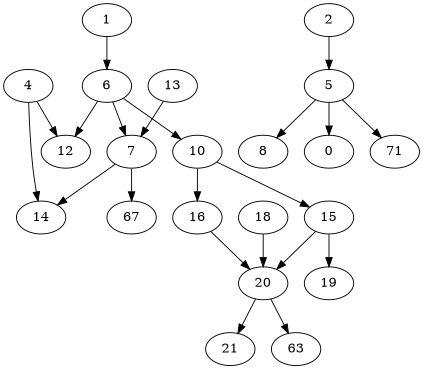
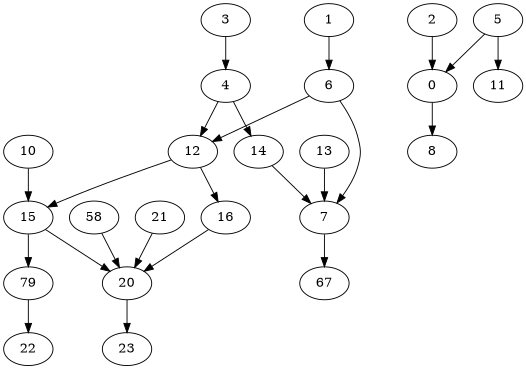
none -> (226, 20)
(329, 49) -> (432, 49)
(147, 115) -> none
(299, 116) -> (432, 114)
(395, 152) -> (498, 86)
(197, 180) -> (207, 181)
none -> (113, 181)
(90, 182) -> (288, 181)
(263, 218) -> (94, 218)
(329, 283) -> (28, 283)
(249, 312) -> (146, 246)
none -> (28, 349)
(296, 349) -> (127, 349)
